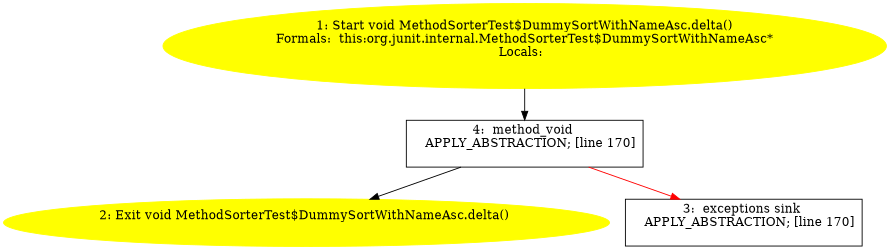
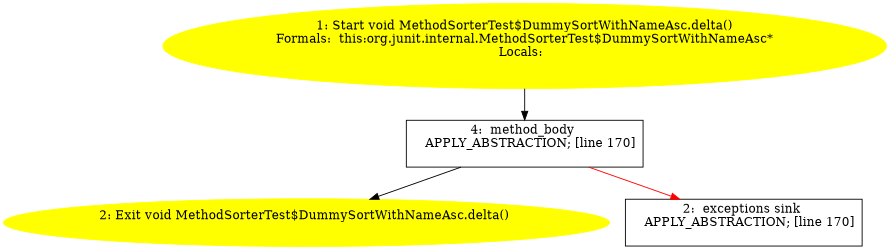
(525, 144) -> (525, 144)
(744, 223) -> (744, 223)
